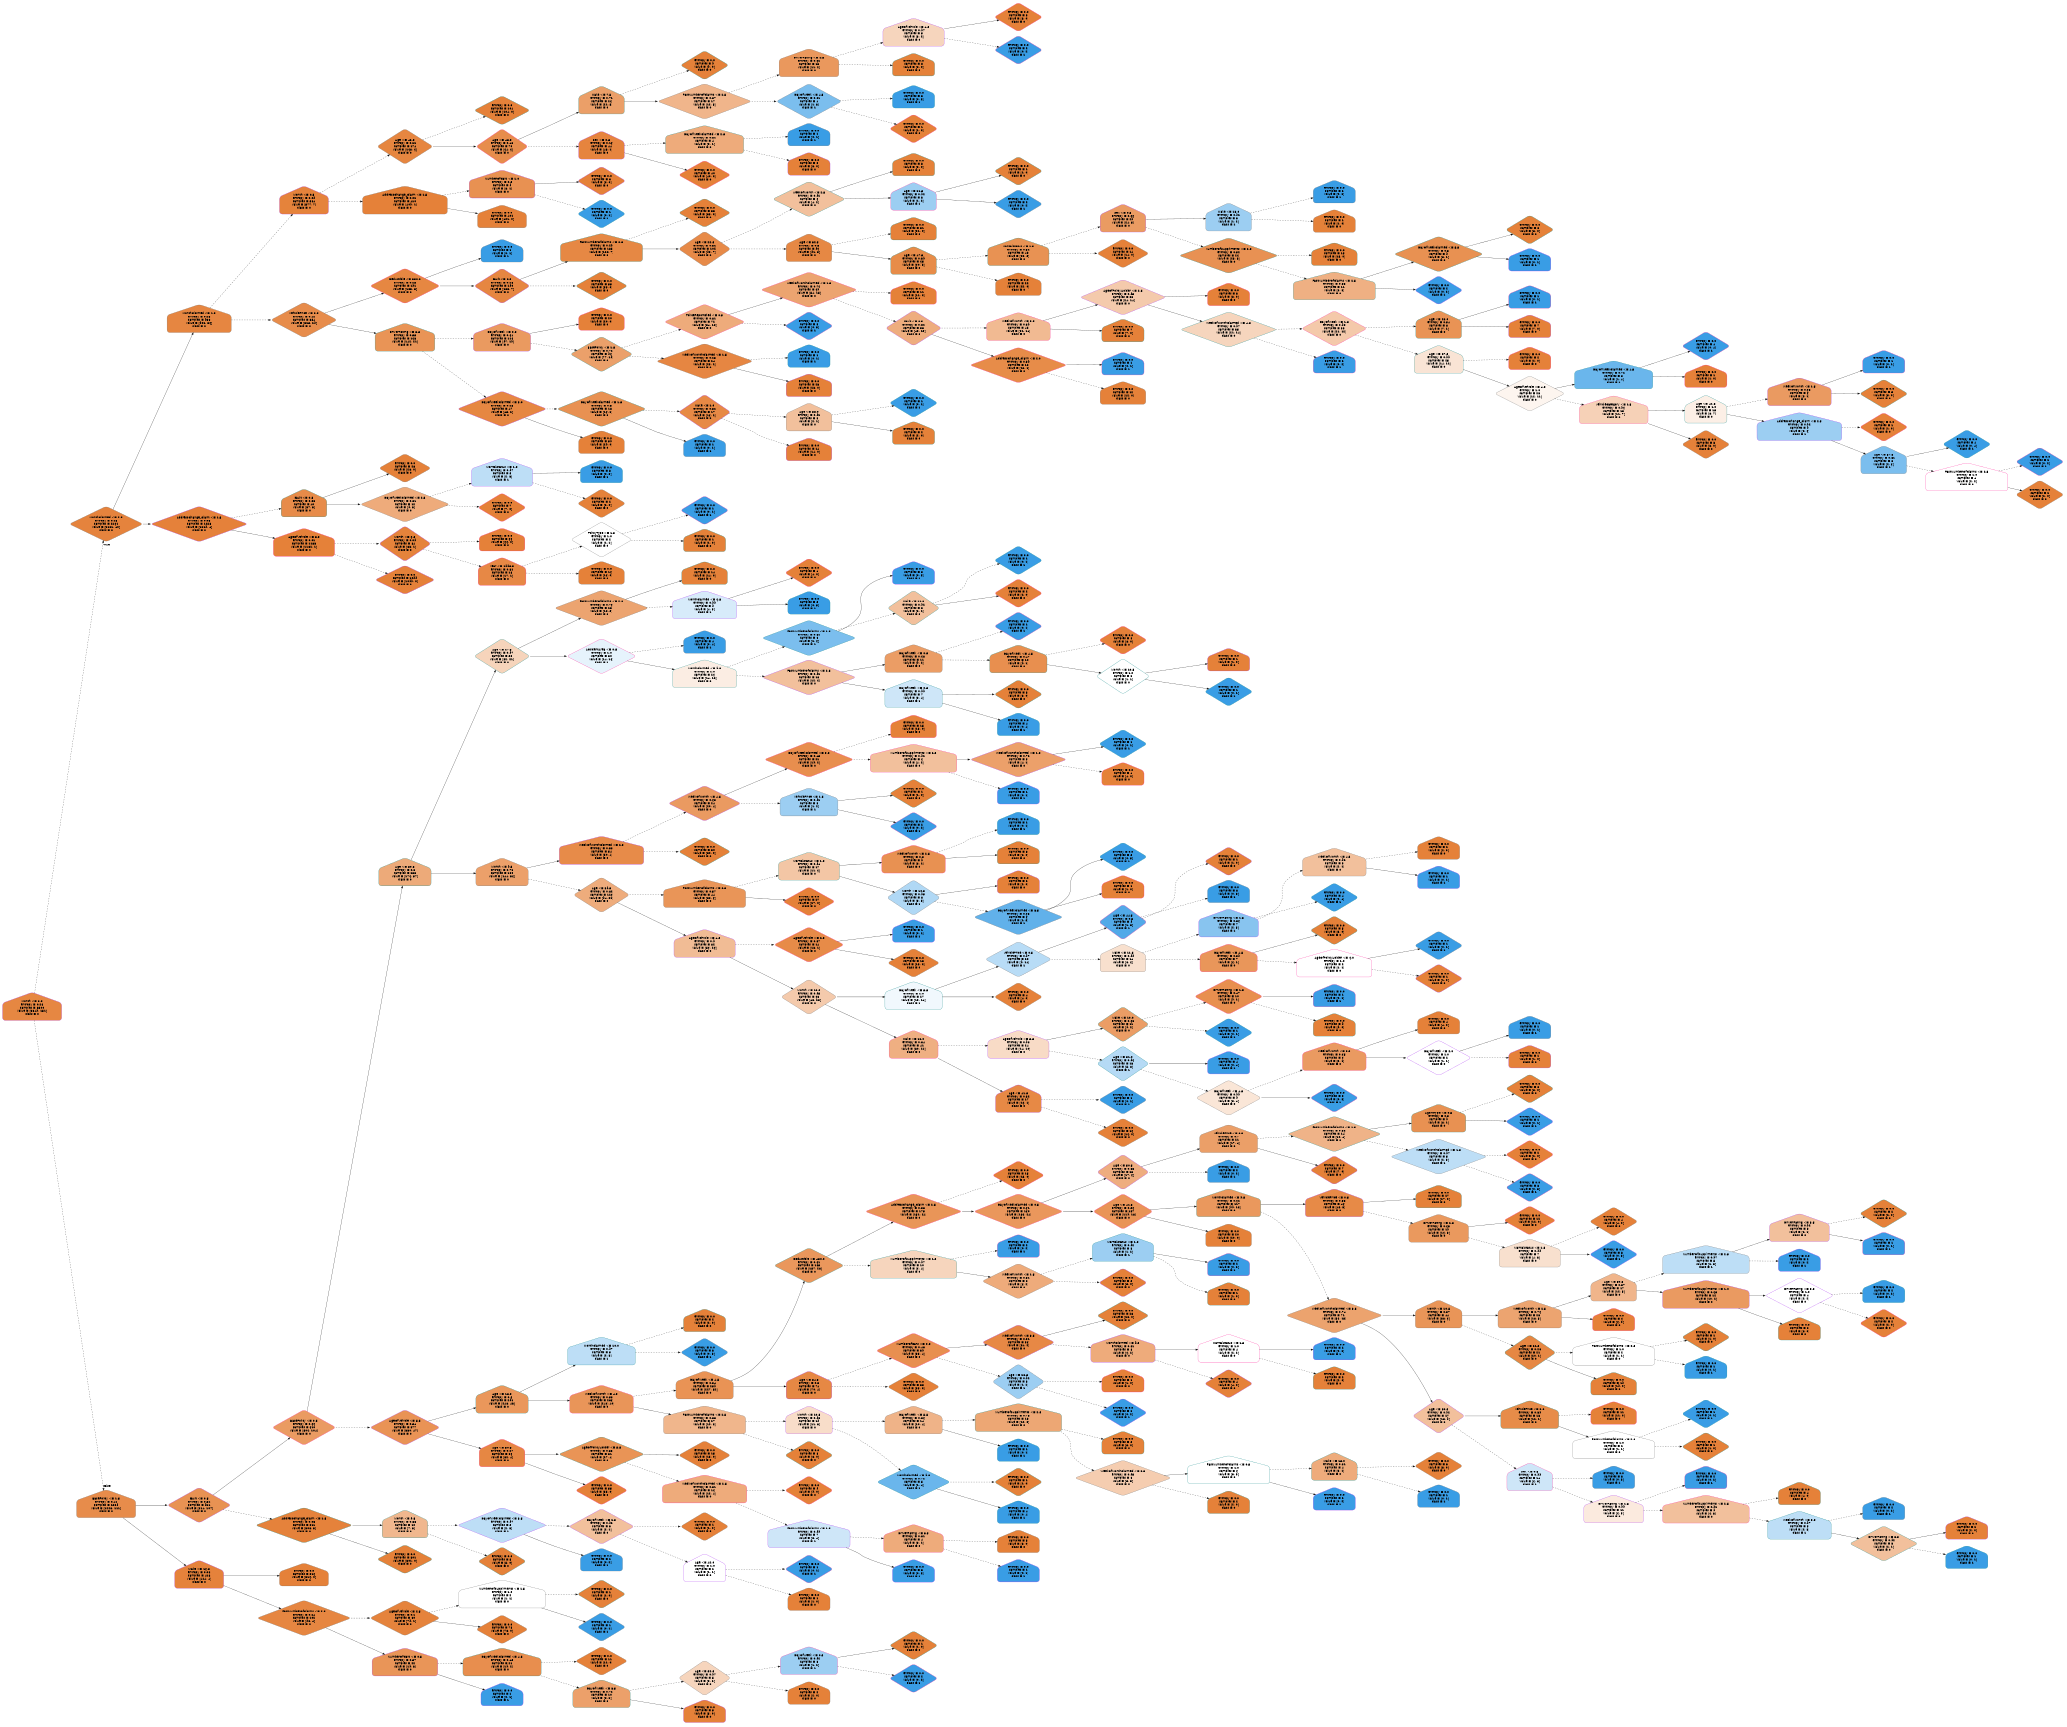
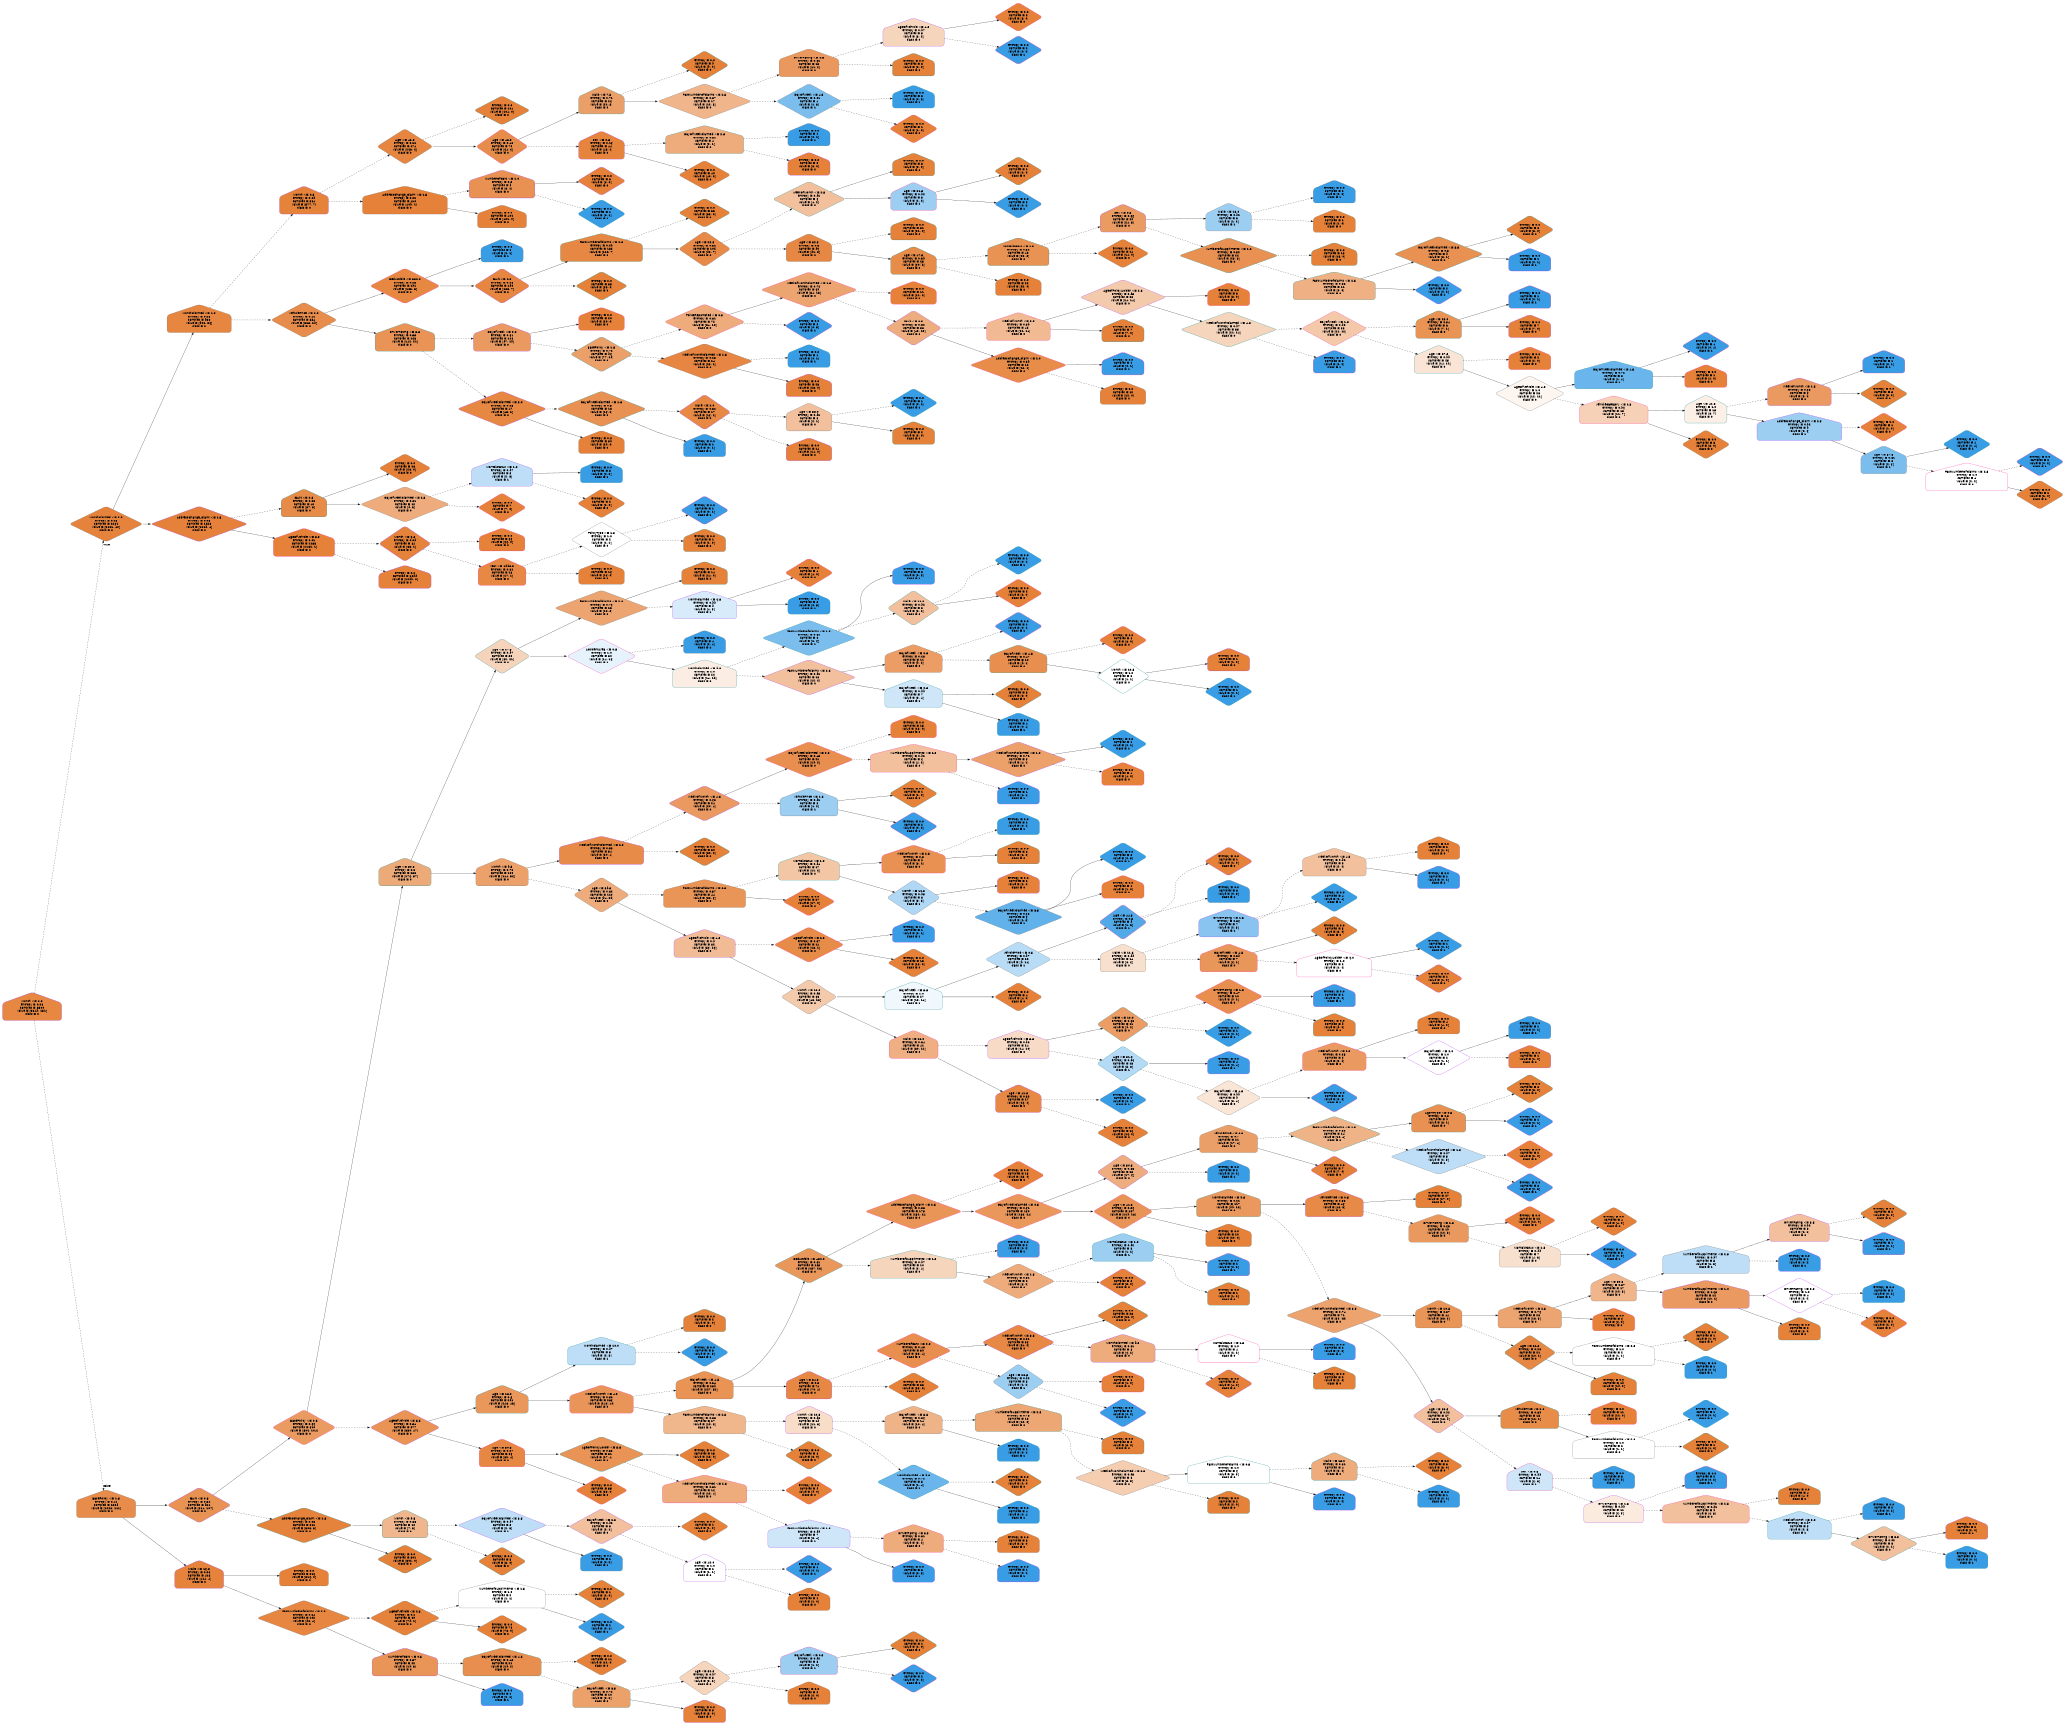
(705, 175) -> (705, 175)
(405, 580) -> (405, 578)
(1614, 1321) -> (1614, 1321)
